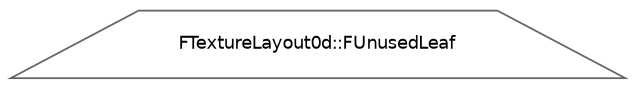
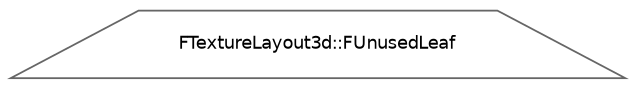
(318, 44) -> (318, 44)
